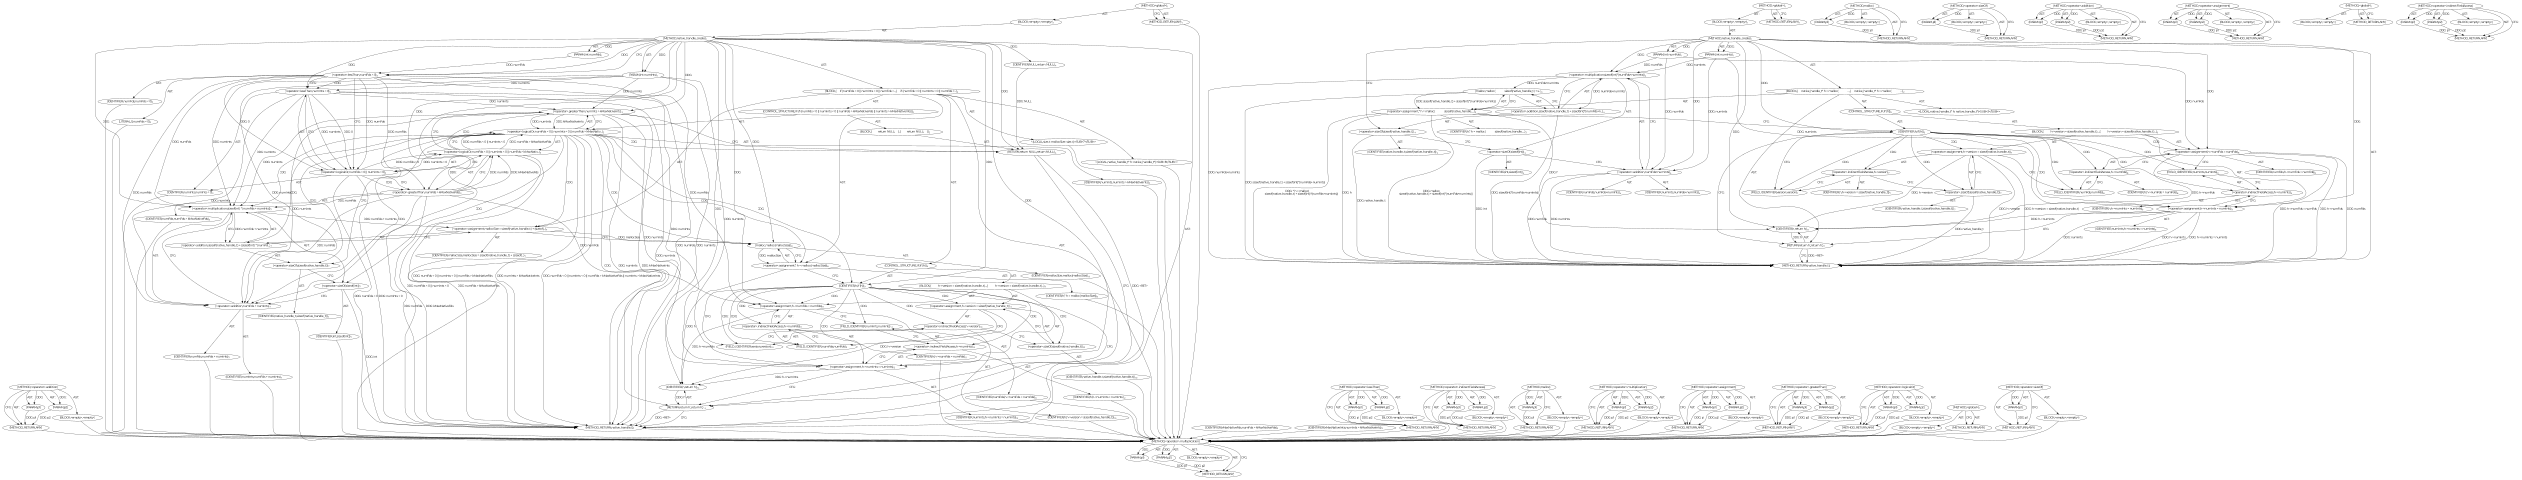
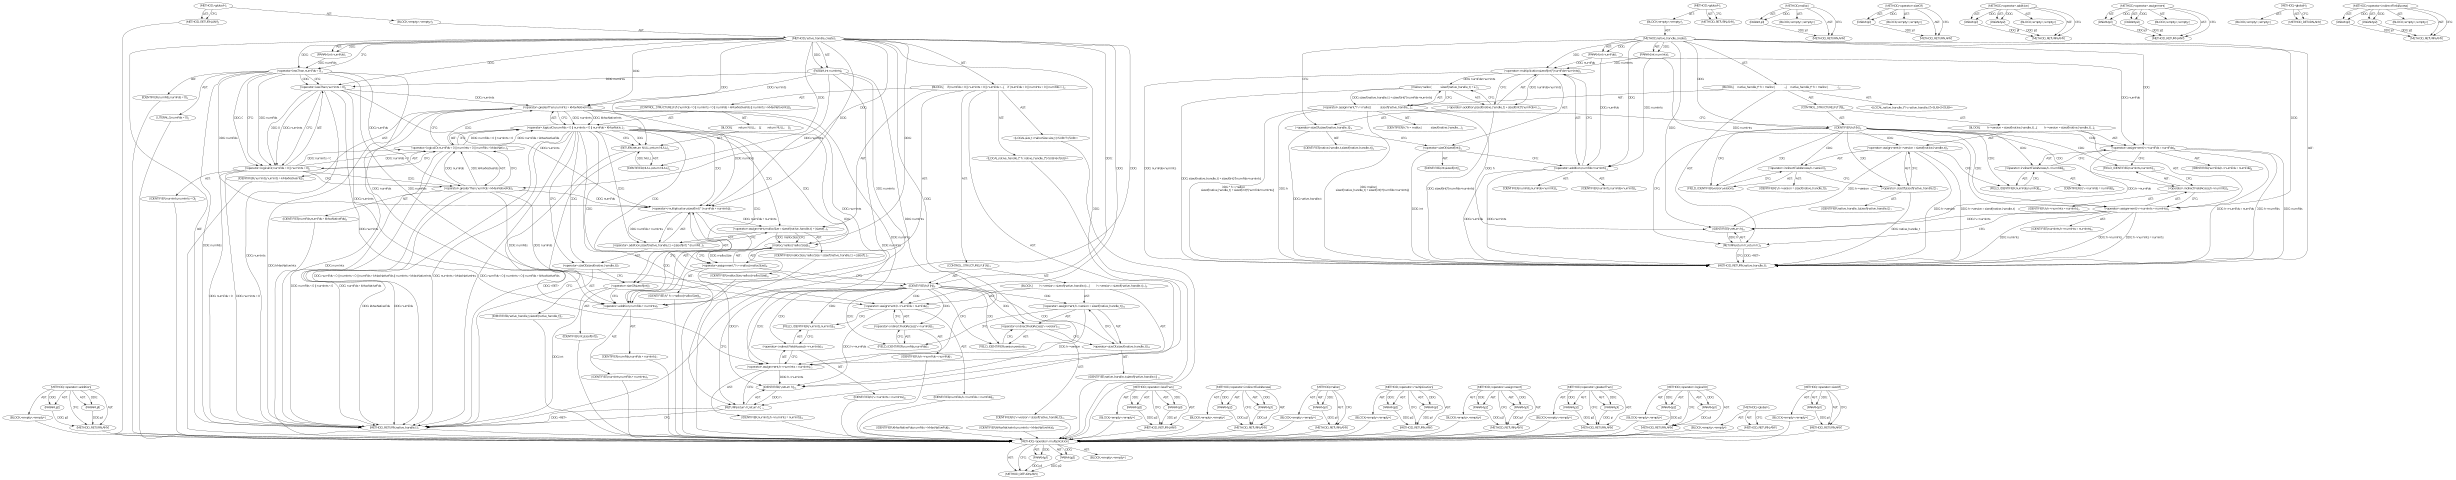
(236, 136) -> none
none -> (653, 157)
